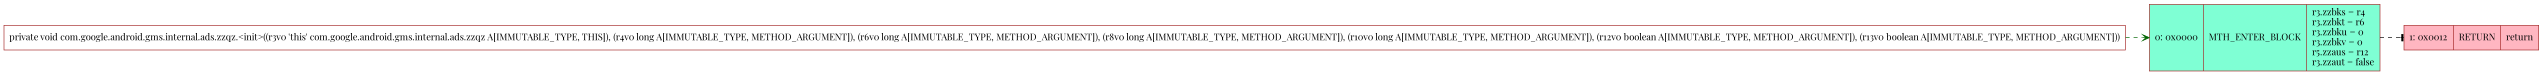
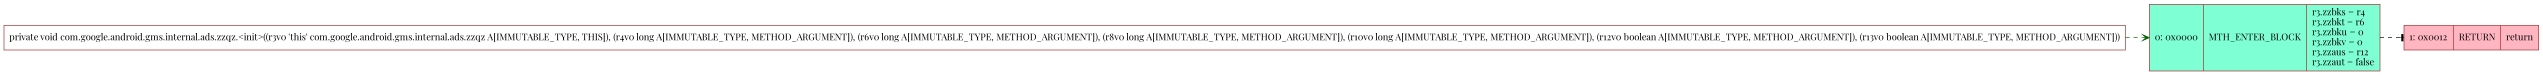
(2340, 52) -> (2340, 52)
